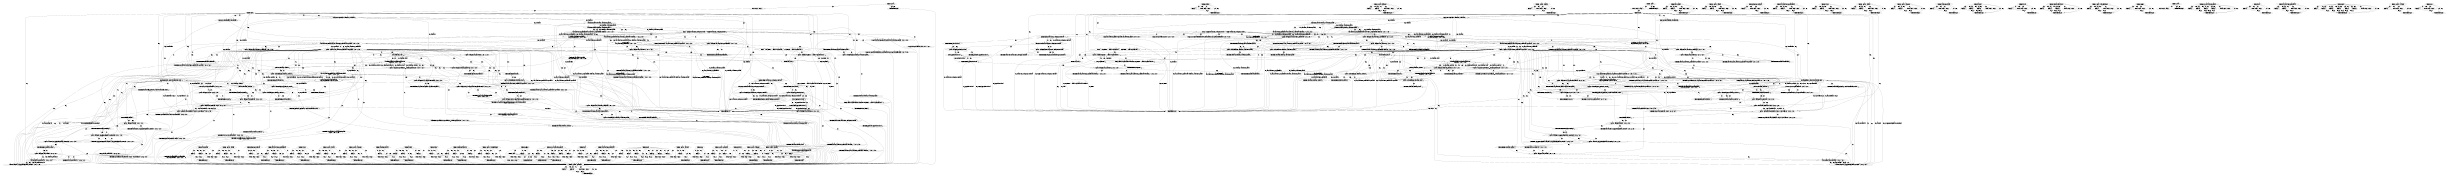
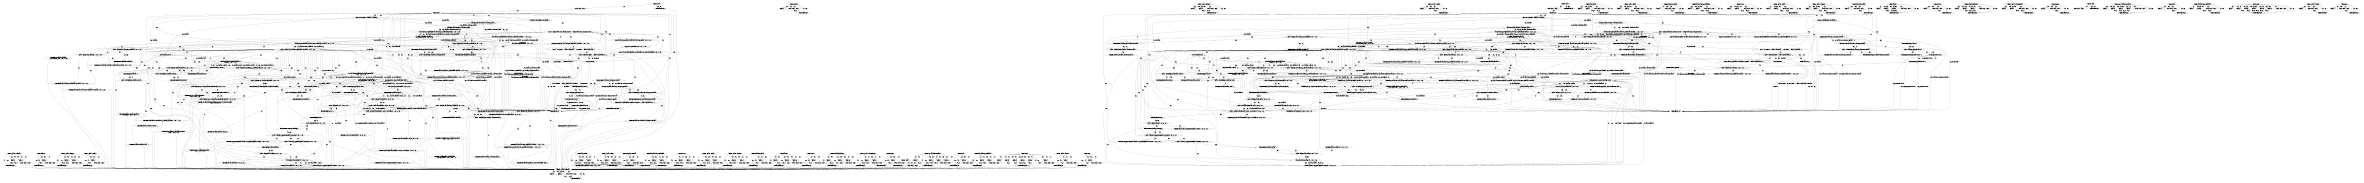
(210, 90) -> (361, 103)
none -> (1561, 90)
(1740, 103) -> (1282, 103)
(1621, 151) -> (1305, 157)
(75, 155) -> (294, 163)
(51, 157) -> (296, 157)
none -> (588, 166)
